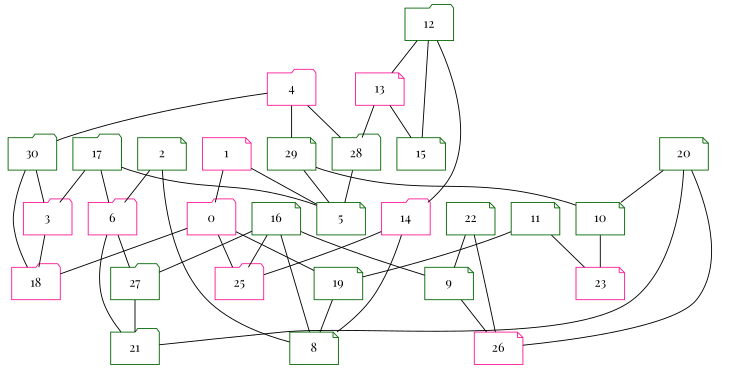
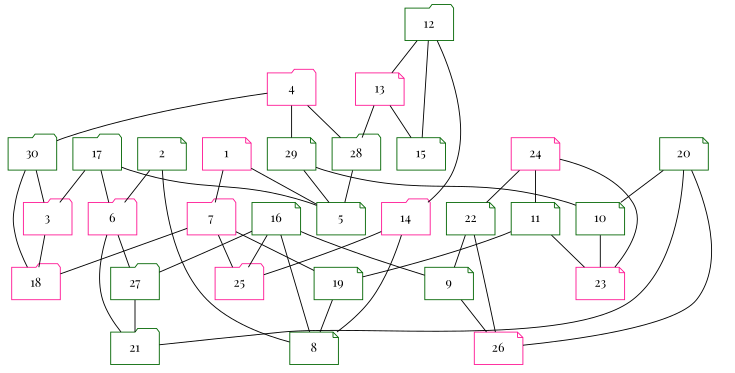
none -> (536, 154)
(211, 219) -> (211, 219)
